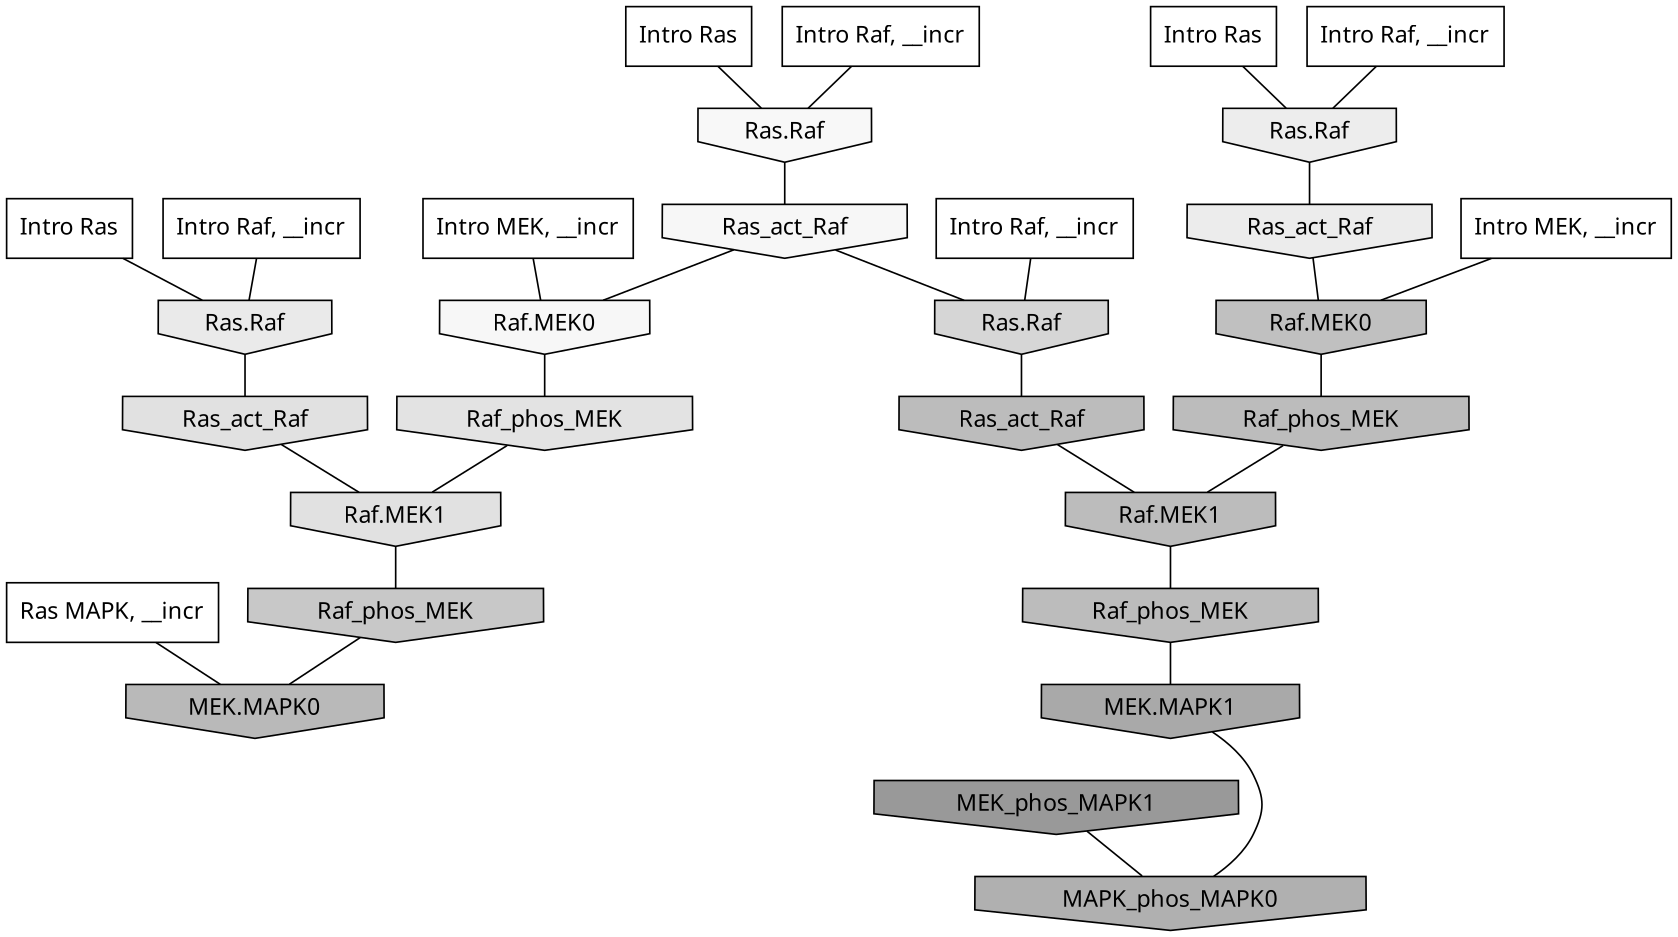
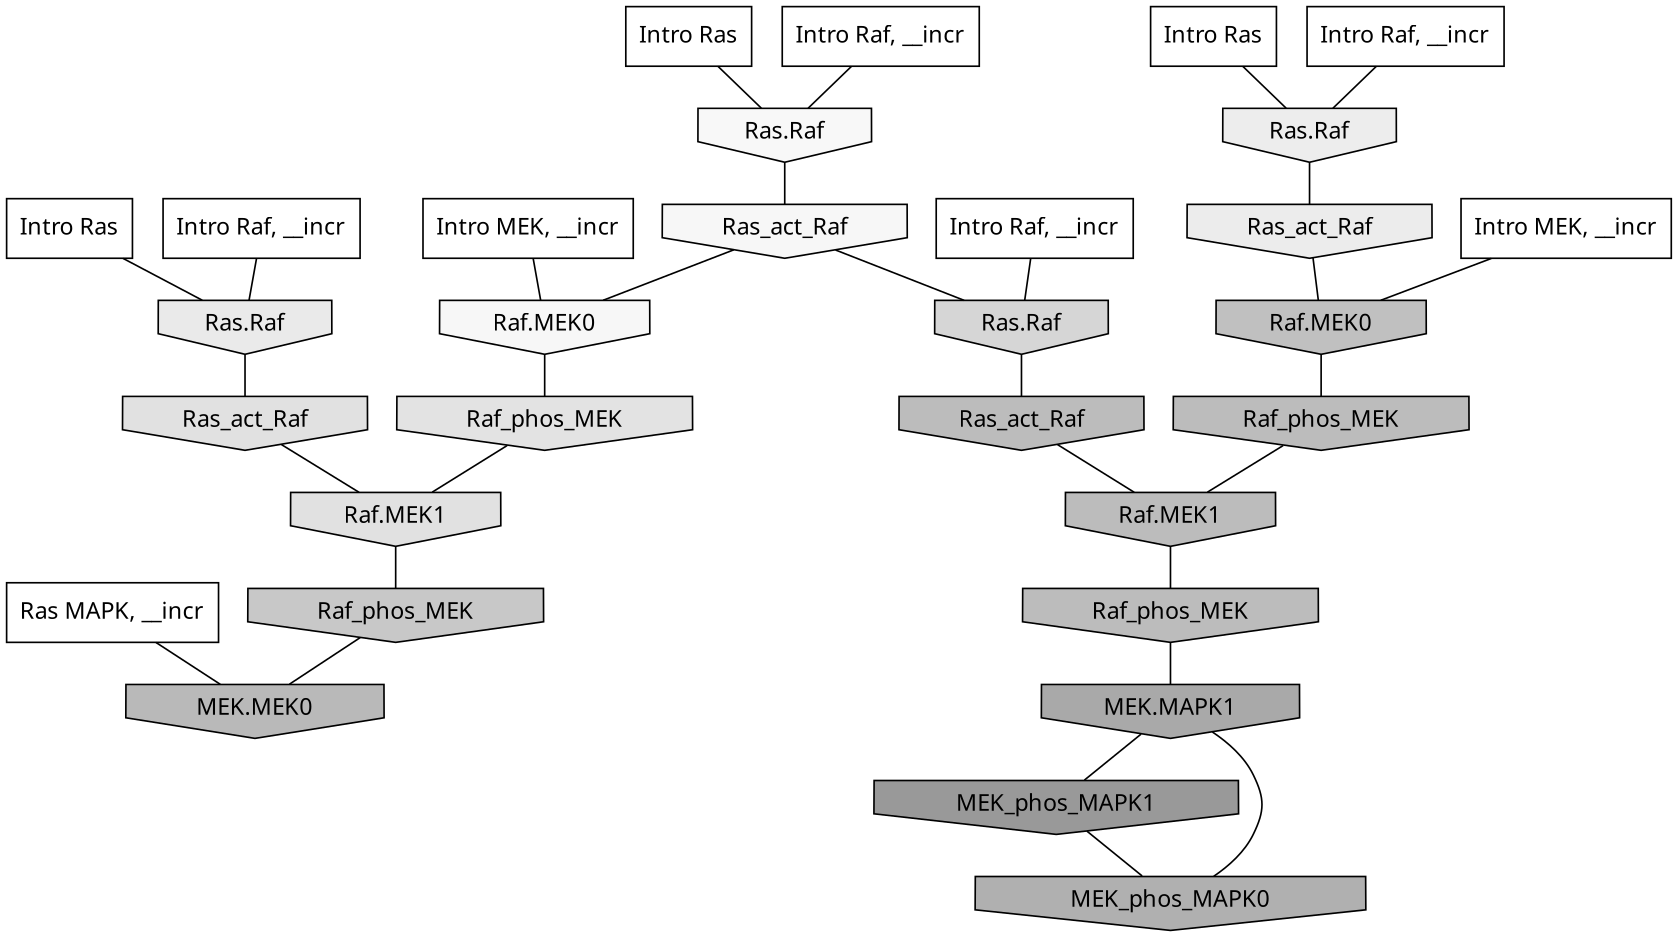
(255, 709) -> (255, 709)
none -> (1113, 757)
(1170, 901) -> (1170, 901)
